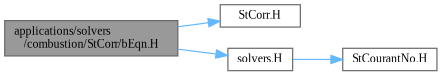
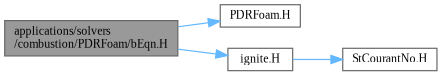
(260, 16) -> (260, 16)
(91, 38) -> (91, 38)
(260, 59) -> (260, 59)
